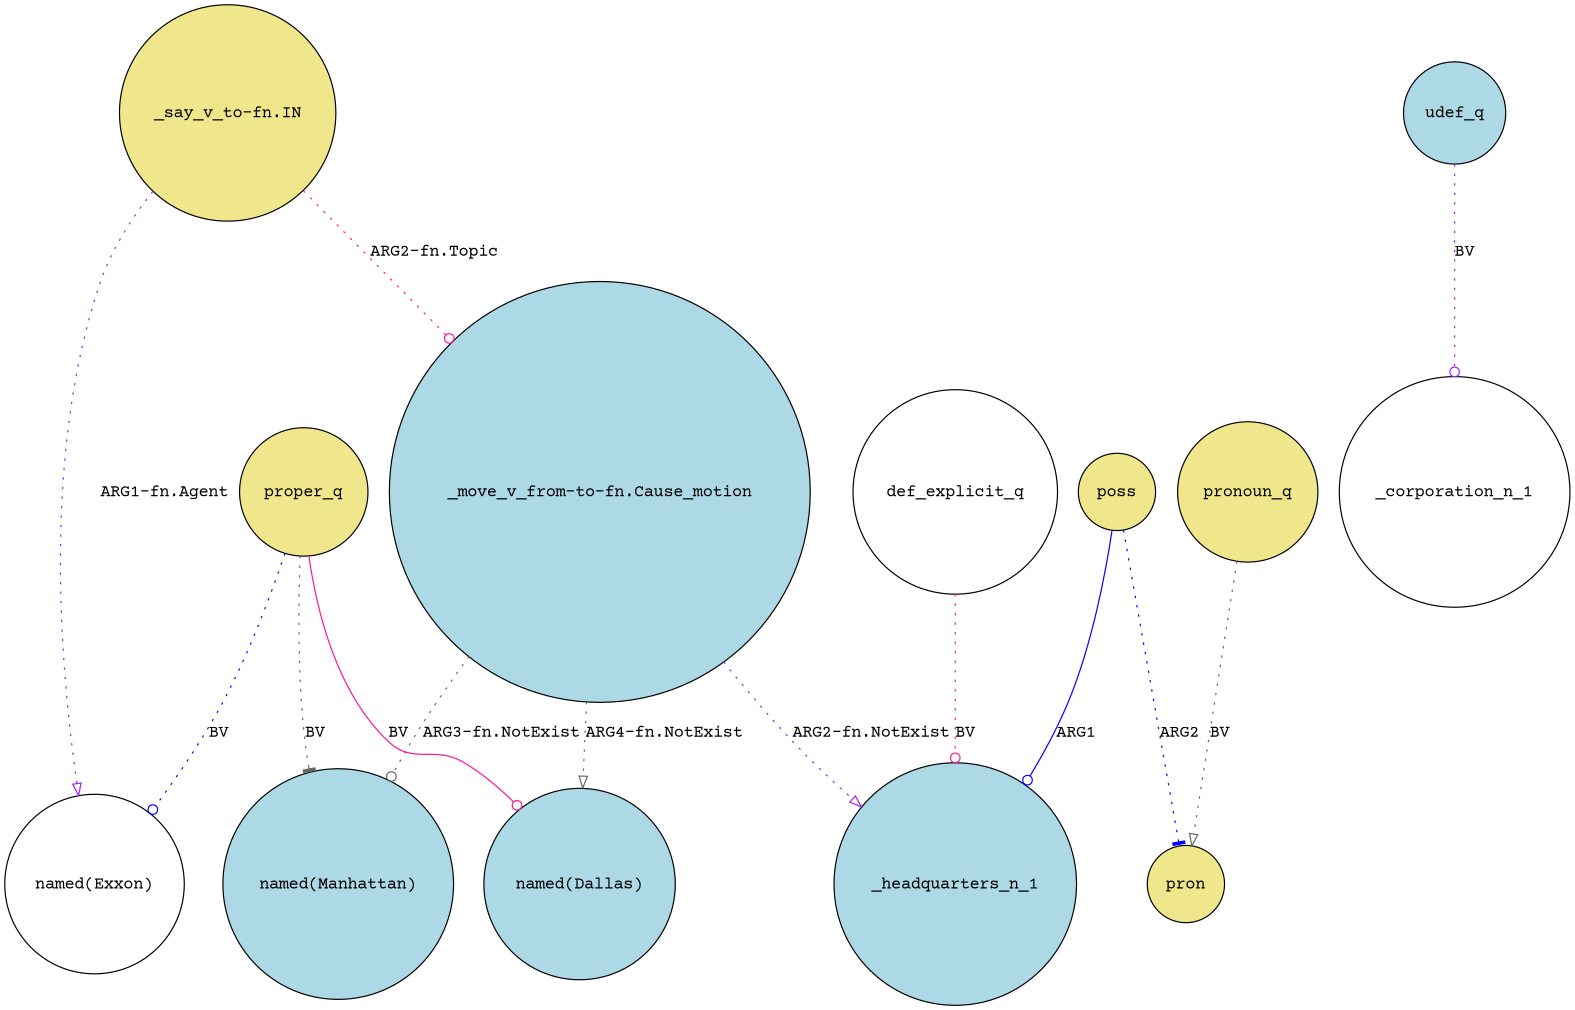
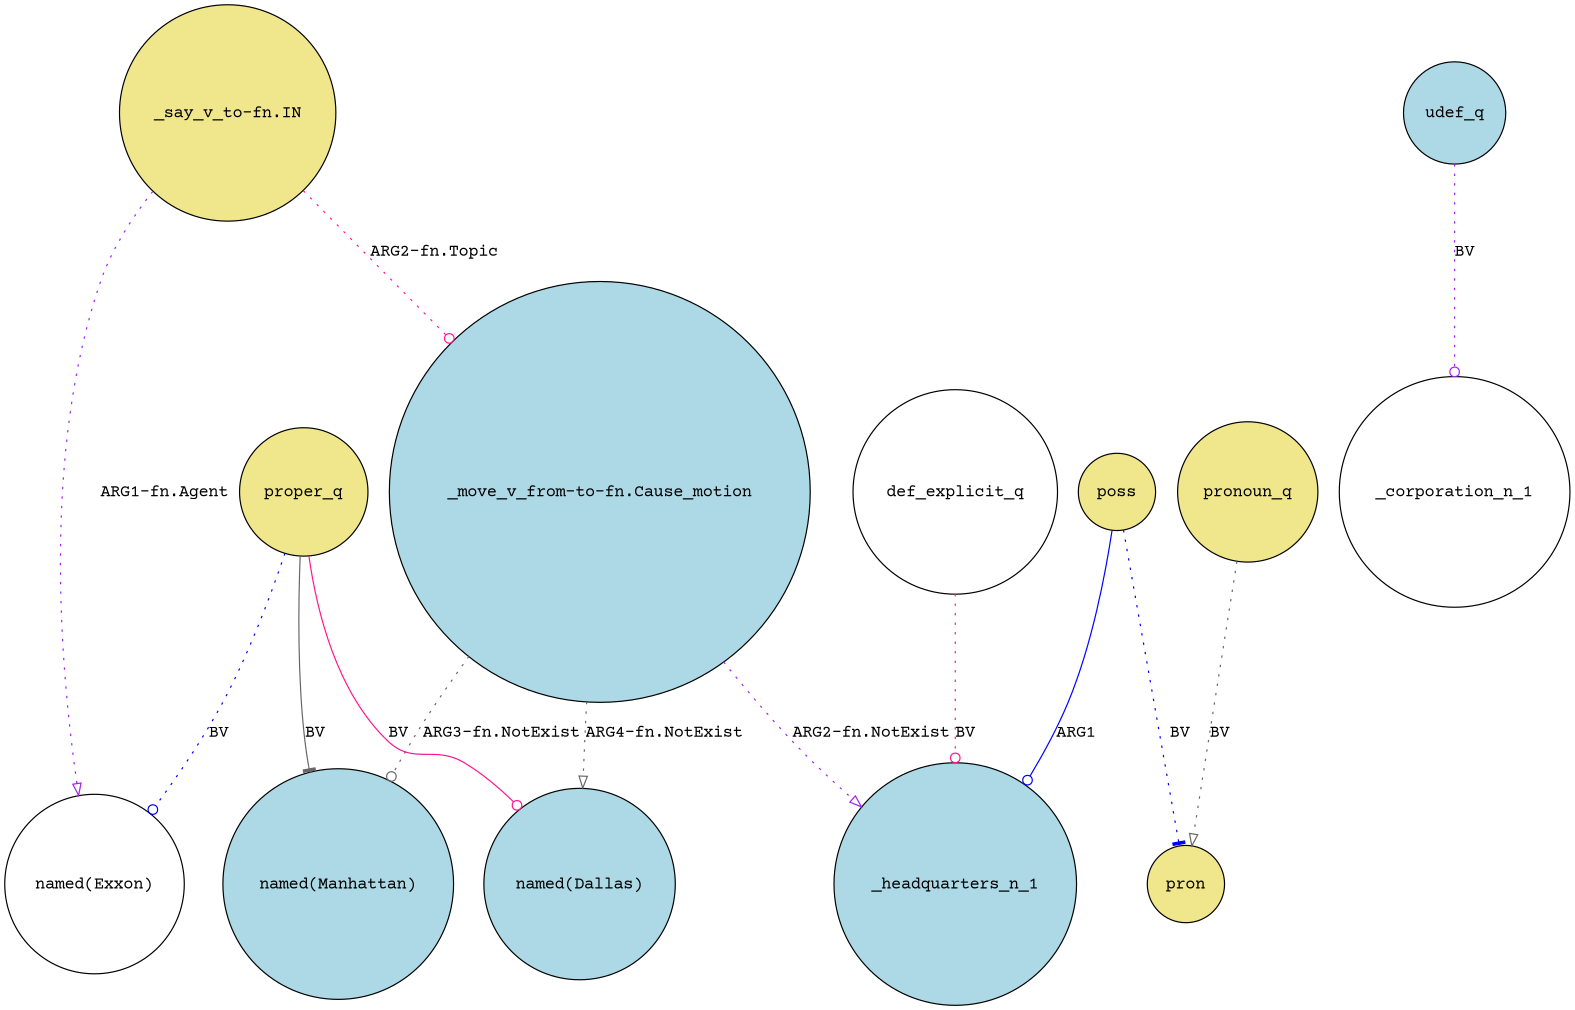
(299, 662) -> (299, 662)
(1180, 732) -> (1180, 732)
